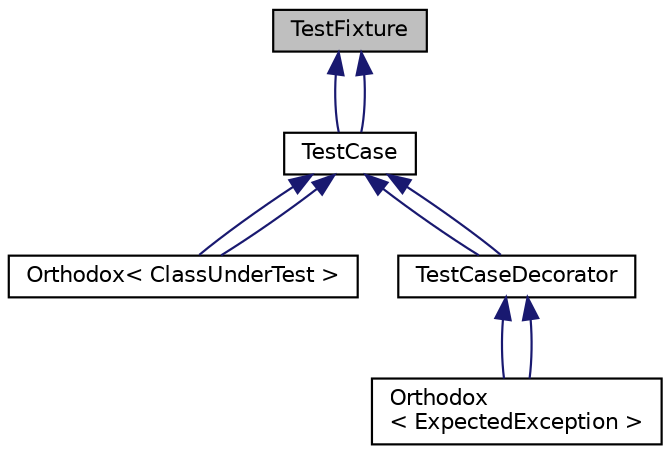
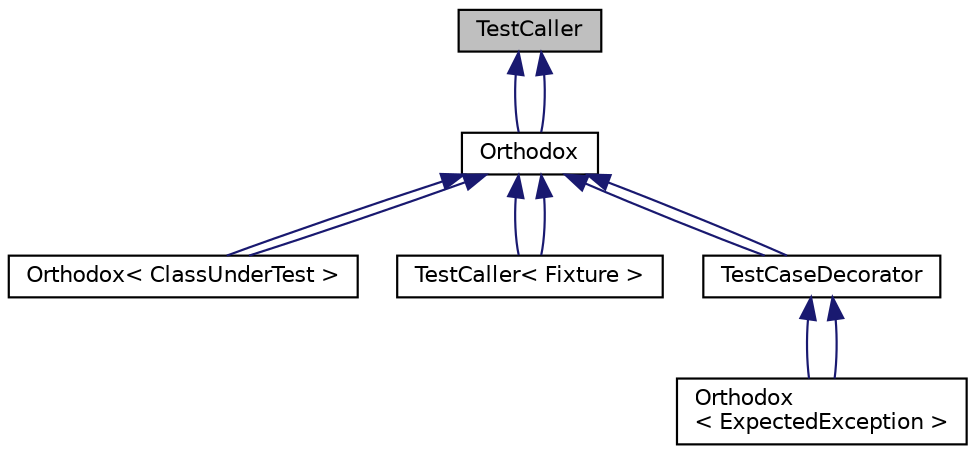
(350, 31) -> (530, 31)
(350, 154) -> (530, 154)
none -> (530, 276)
